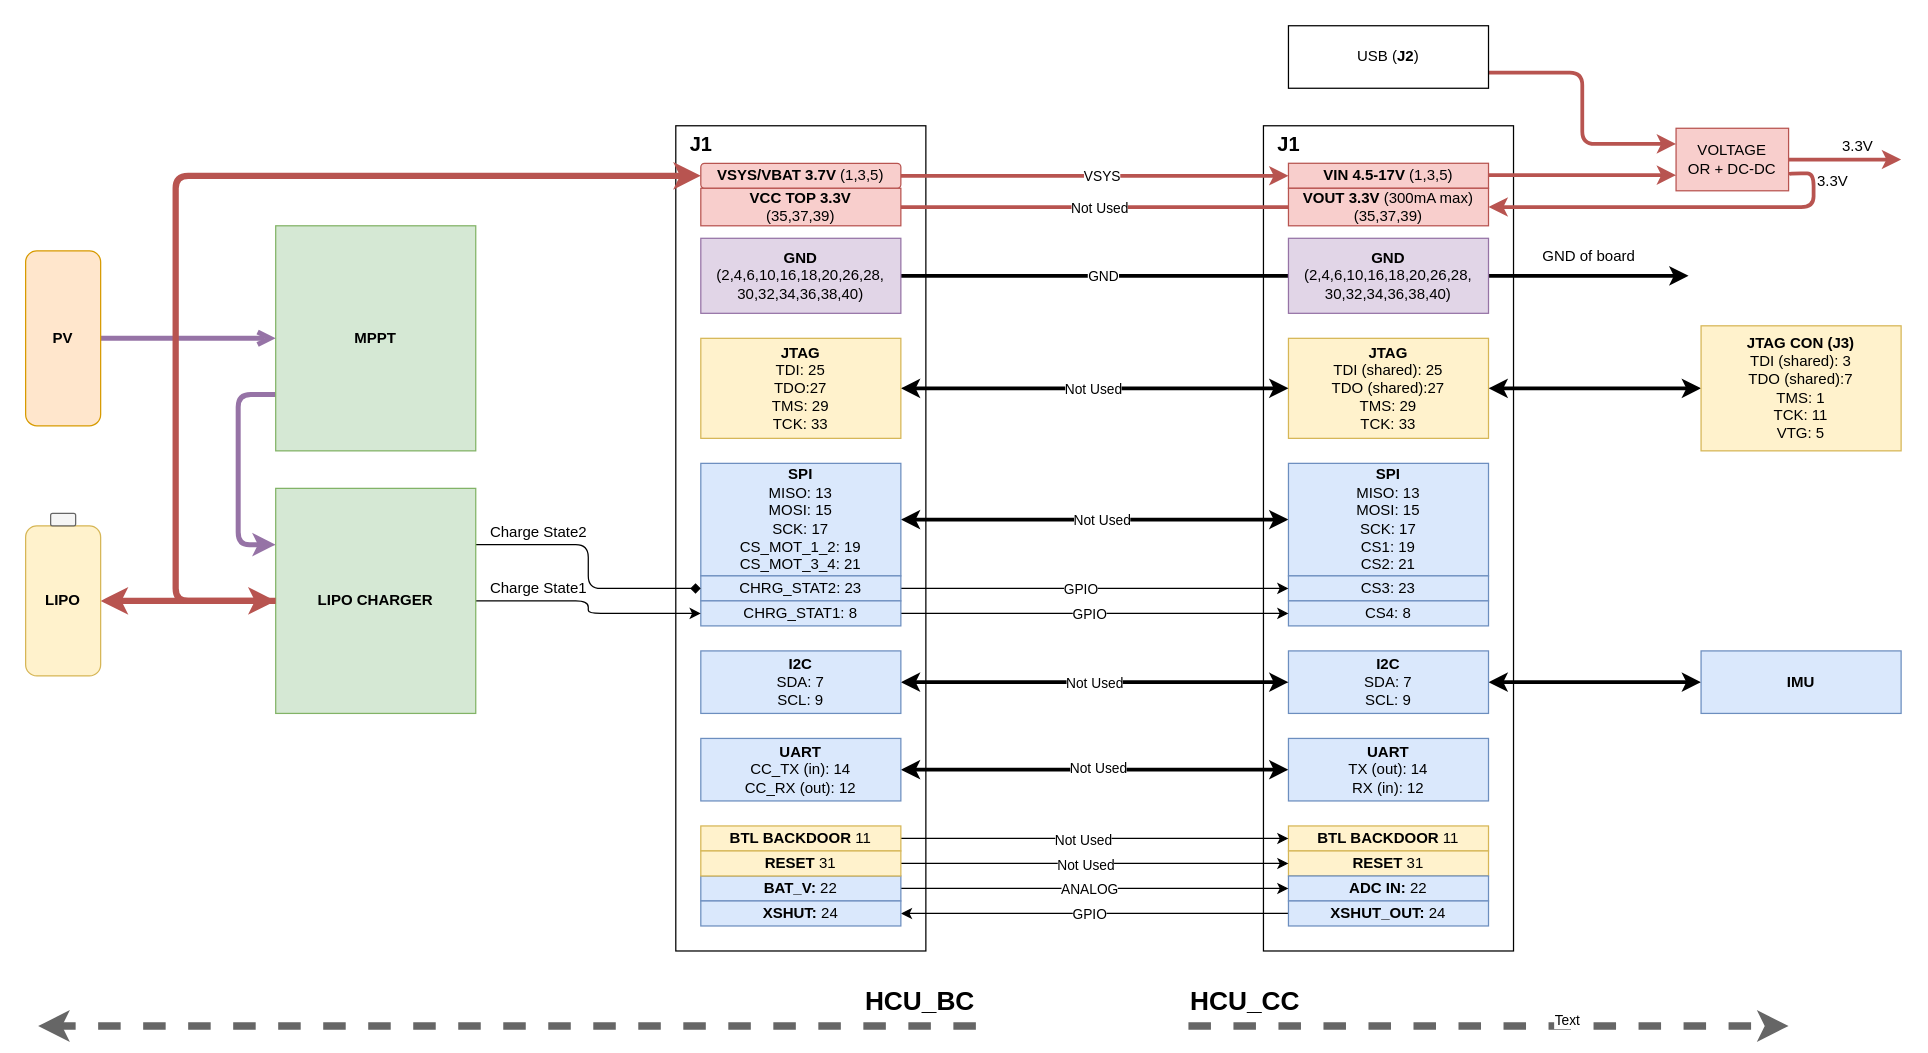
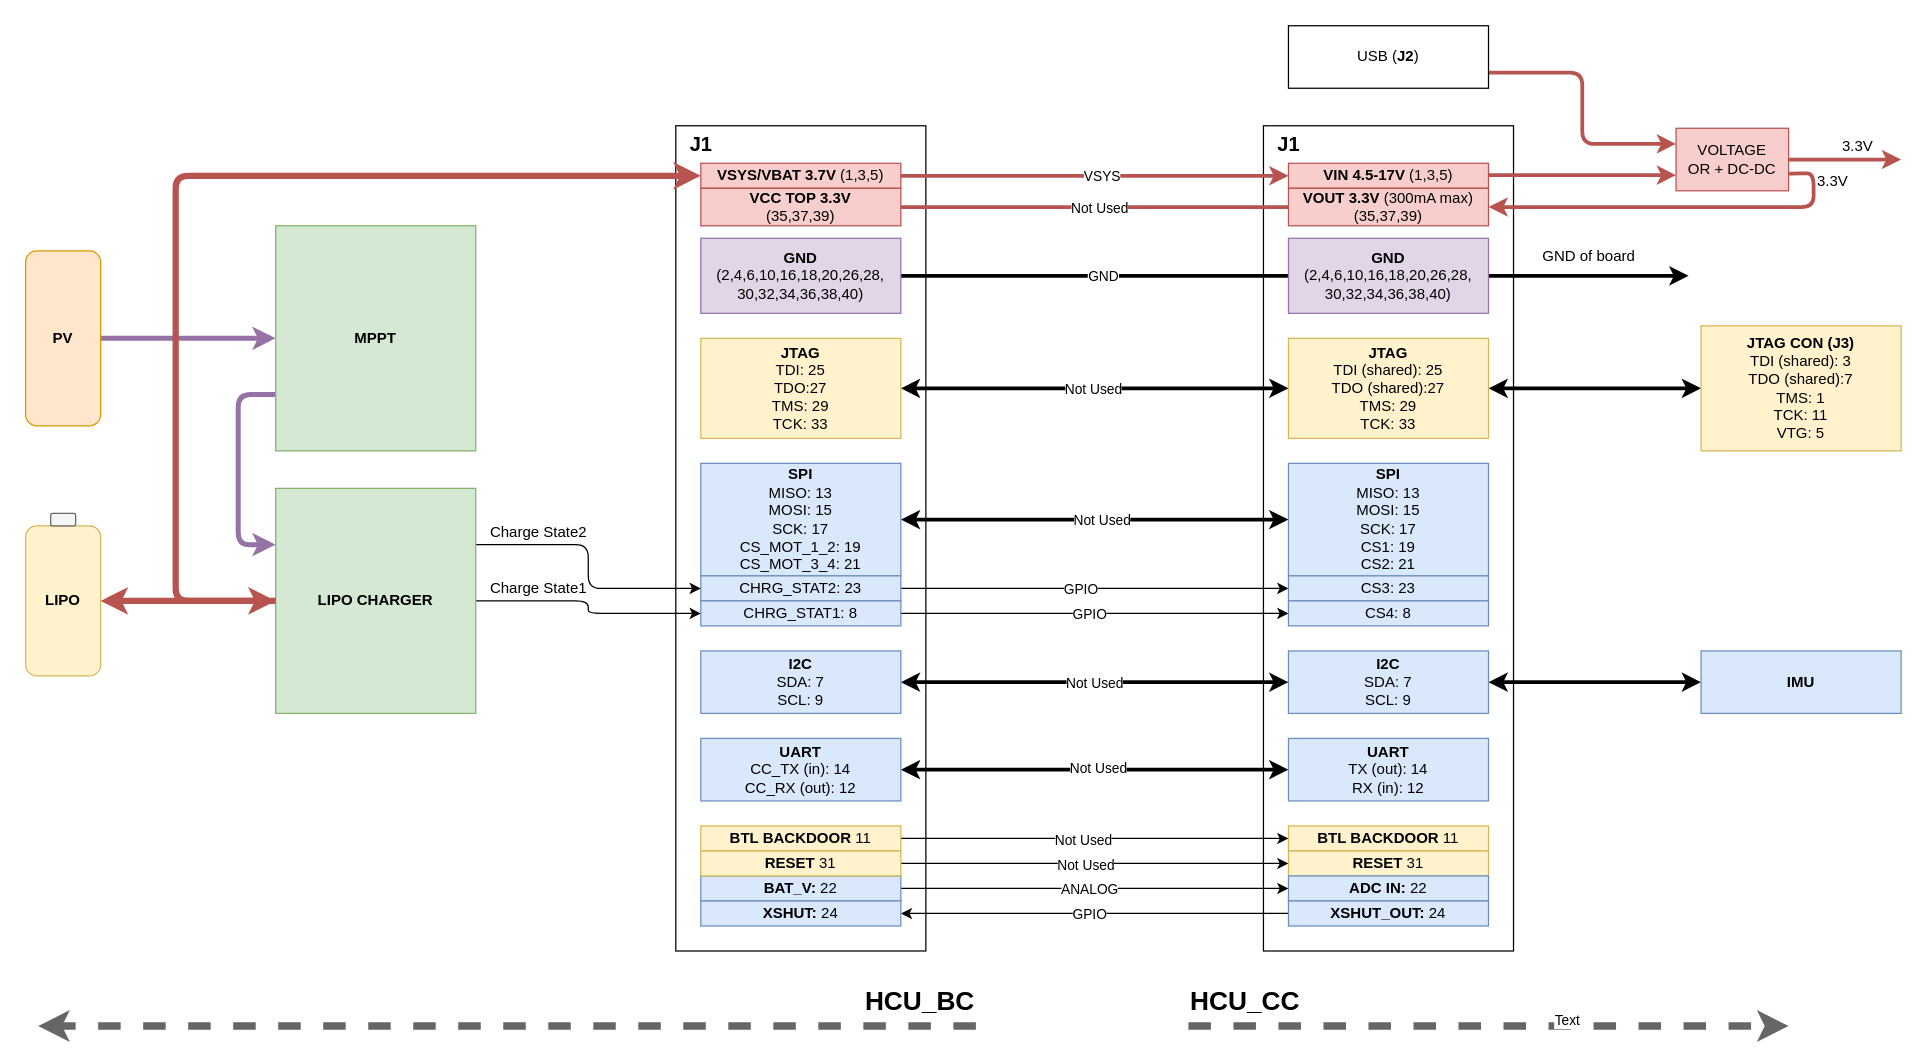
(801, 176) -> (801, 176)
(258, 338) -> (258, 338)
(690, 588) -> (691, 588)
